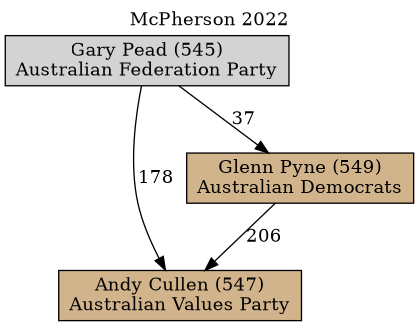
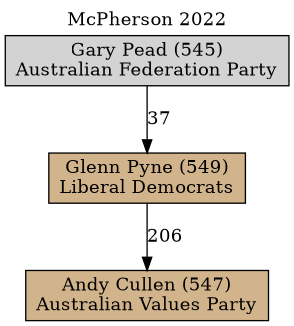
(134, 174) -> none
(300, 178) -> (147, 178)
